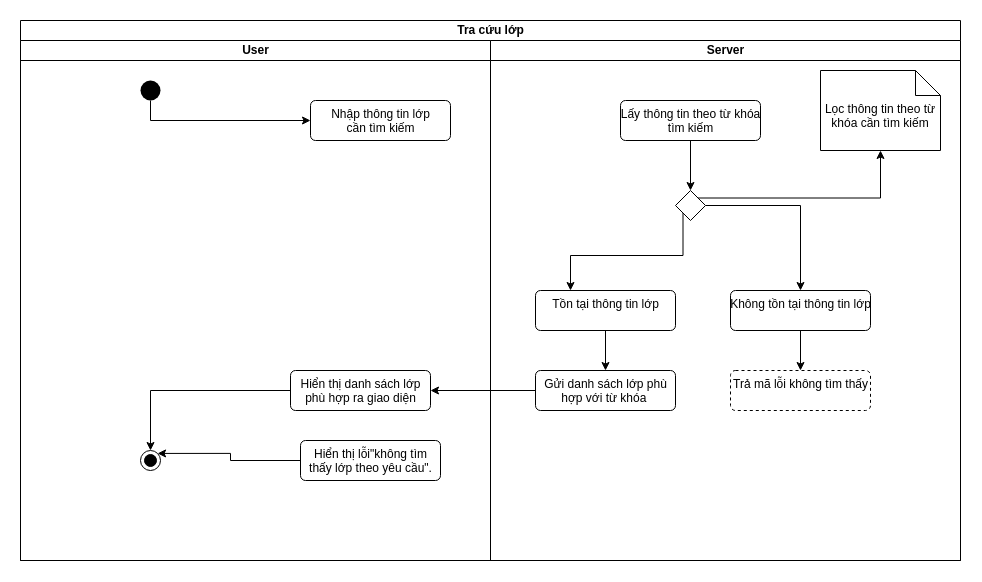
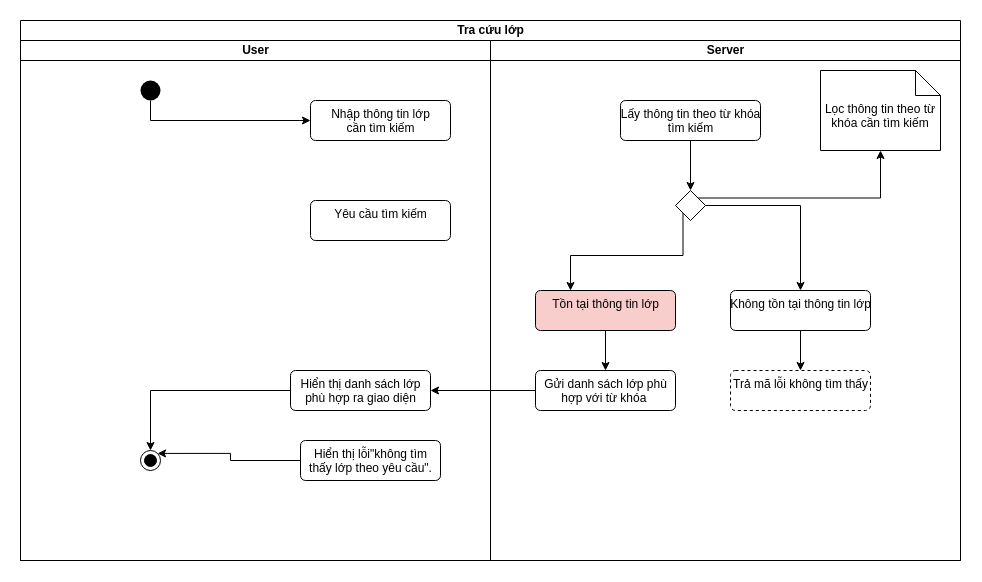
none -> (381, 221)
(606, 311) -> (606, 311)
